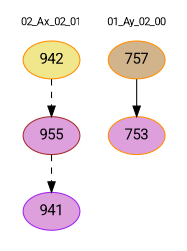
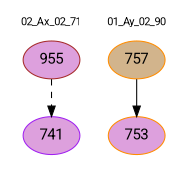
(52, 23) -> (52, 23)
(137, 23) -> (137, 23)
(52, 60) -> none
(52, 211) -> (52, 136)
